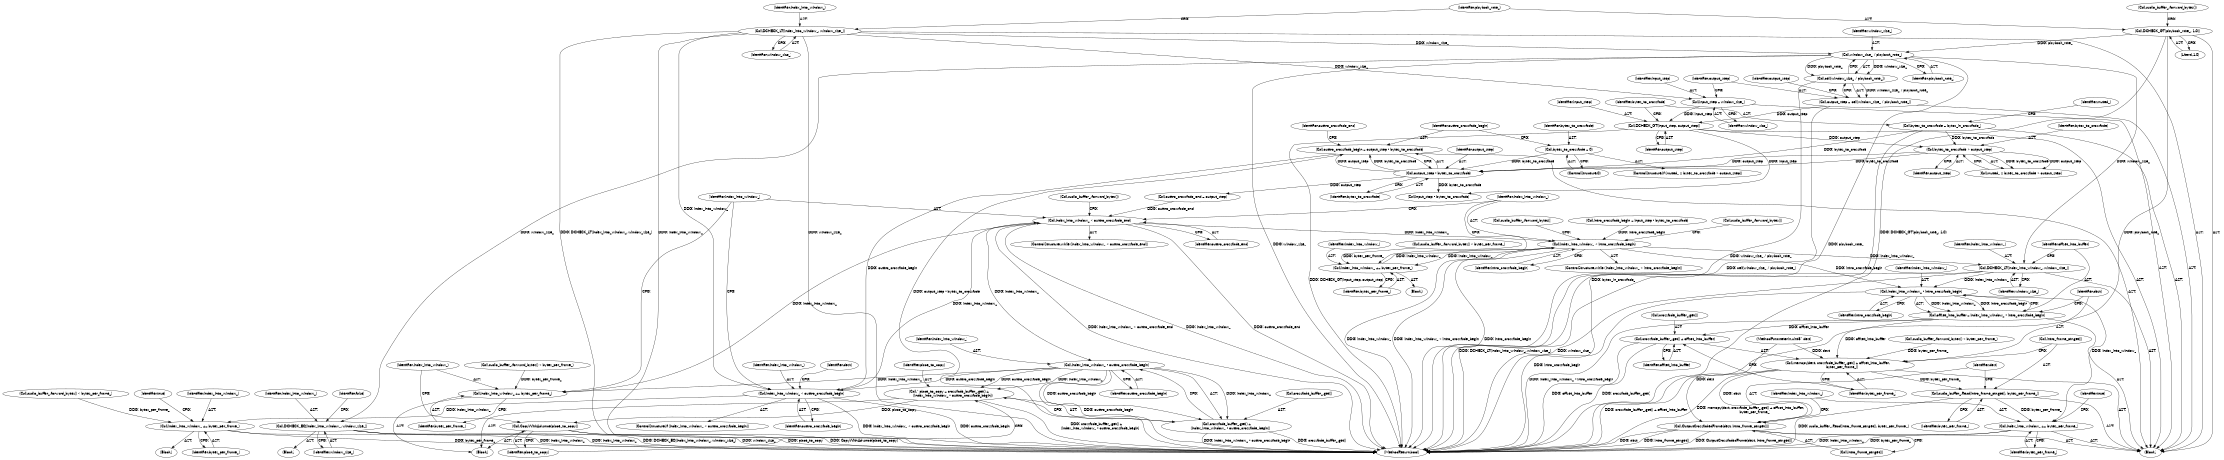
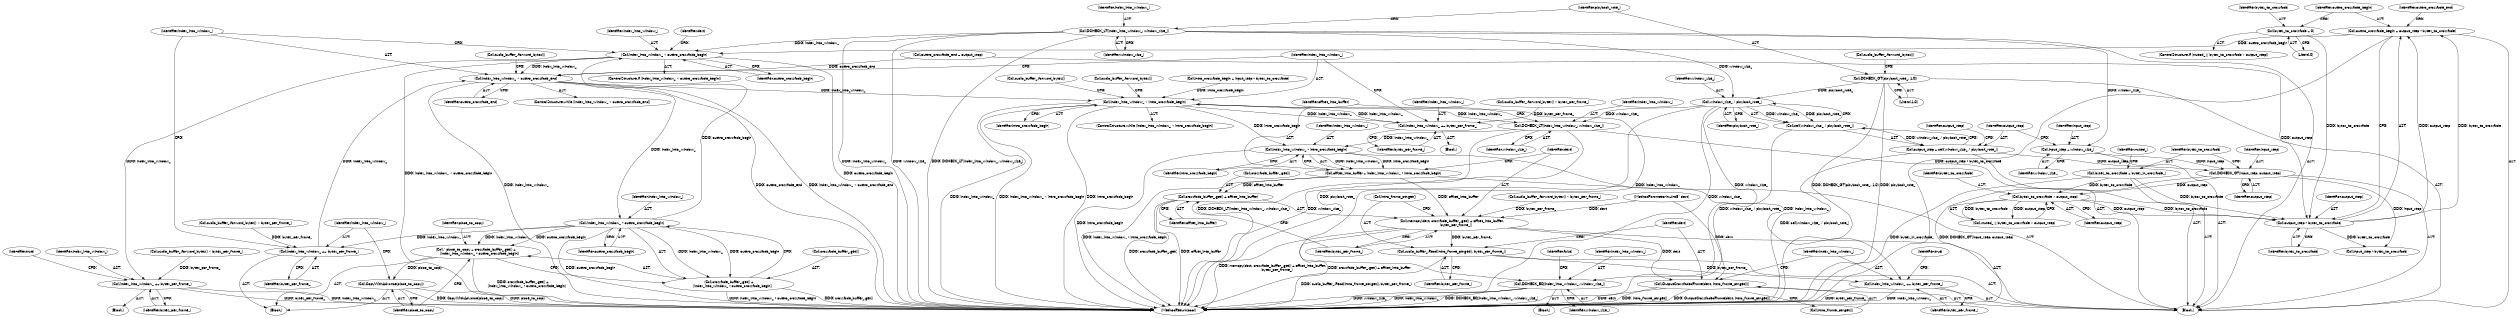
(1584, 173) -> (2306, 55)
(1317, 185) -> (1710, 62)
none -> (1591, 191)
